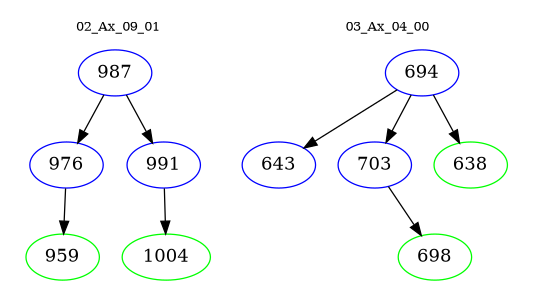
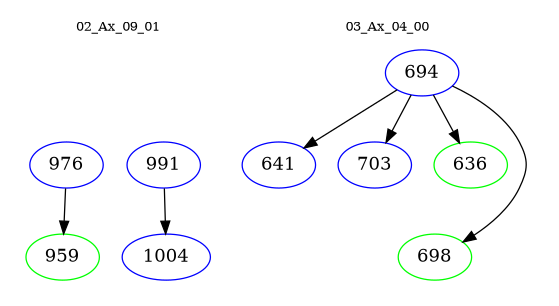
(115, 73) -> none
(279, 165) -> (279, 165)
(471, 165) -> (471, 165)
(401, 206) -> (524, 154)
(166, 257) -> (166, 257)
